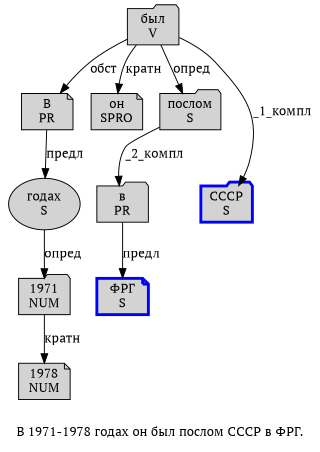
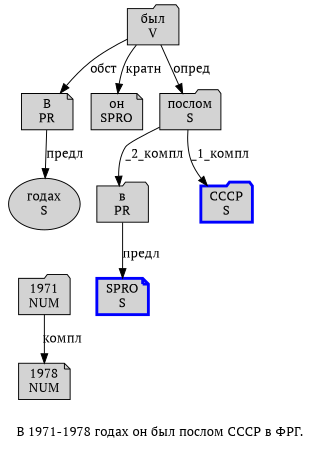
(242, 95) -> (190, 155)
(44, 249) -> none
(123, 296) -> (123, 296)
(62, 339) -> (62, 339)
